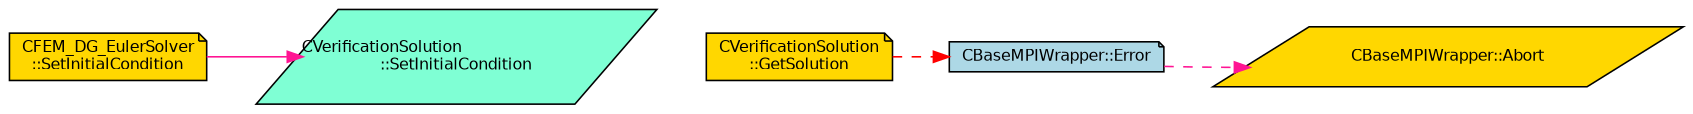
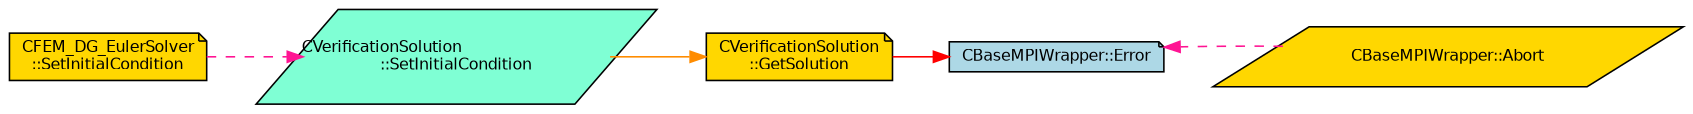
(247, 57) -> (247, 57)
none -> (650, 57)
(913, 57) -> (913, 57)
(1199, 67) -> (1232, 46)
